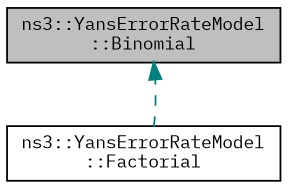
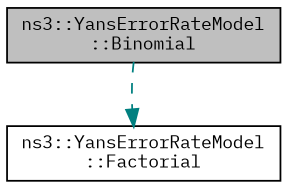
(156, 103) -> (132, 86)
